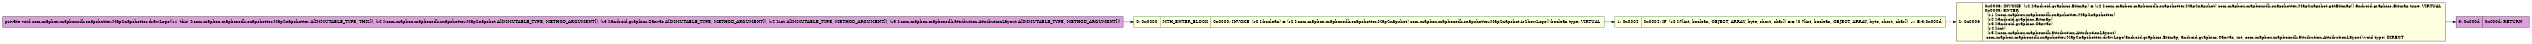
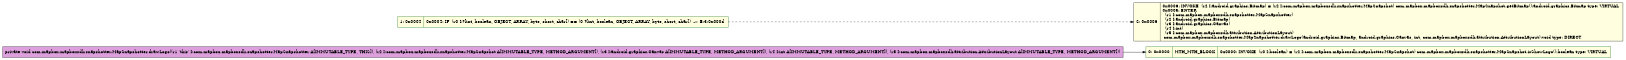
(1185, 22) -> (1195, 52)
(1608, 22) -> none
(2493, 22) -> none
